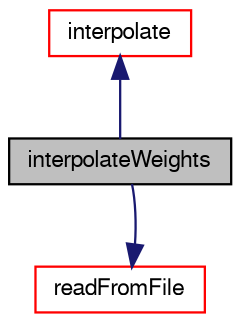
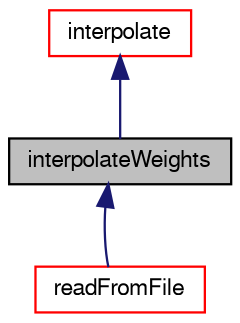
(135, 214) -> (105, 237)
